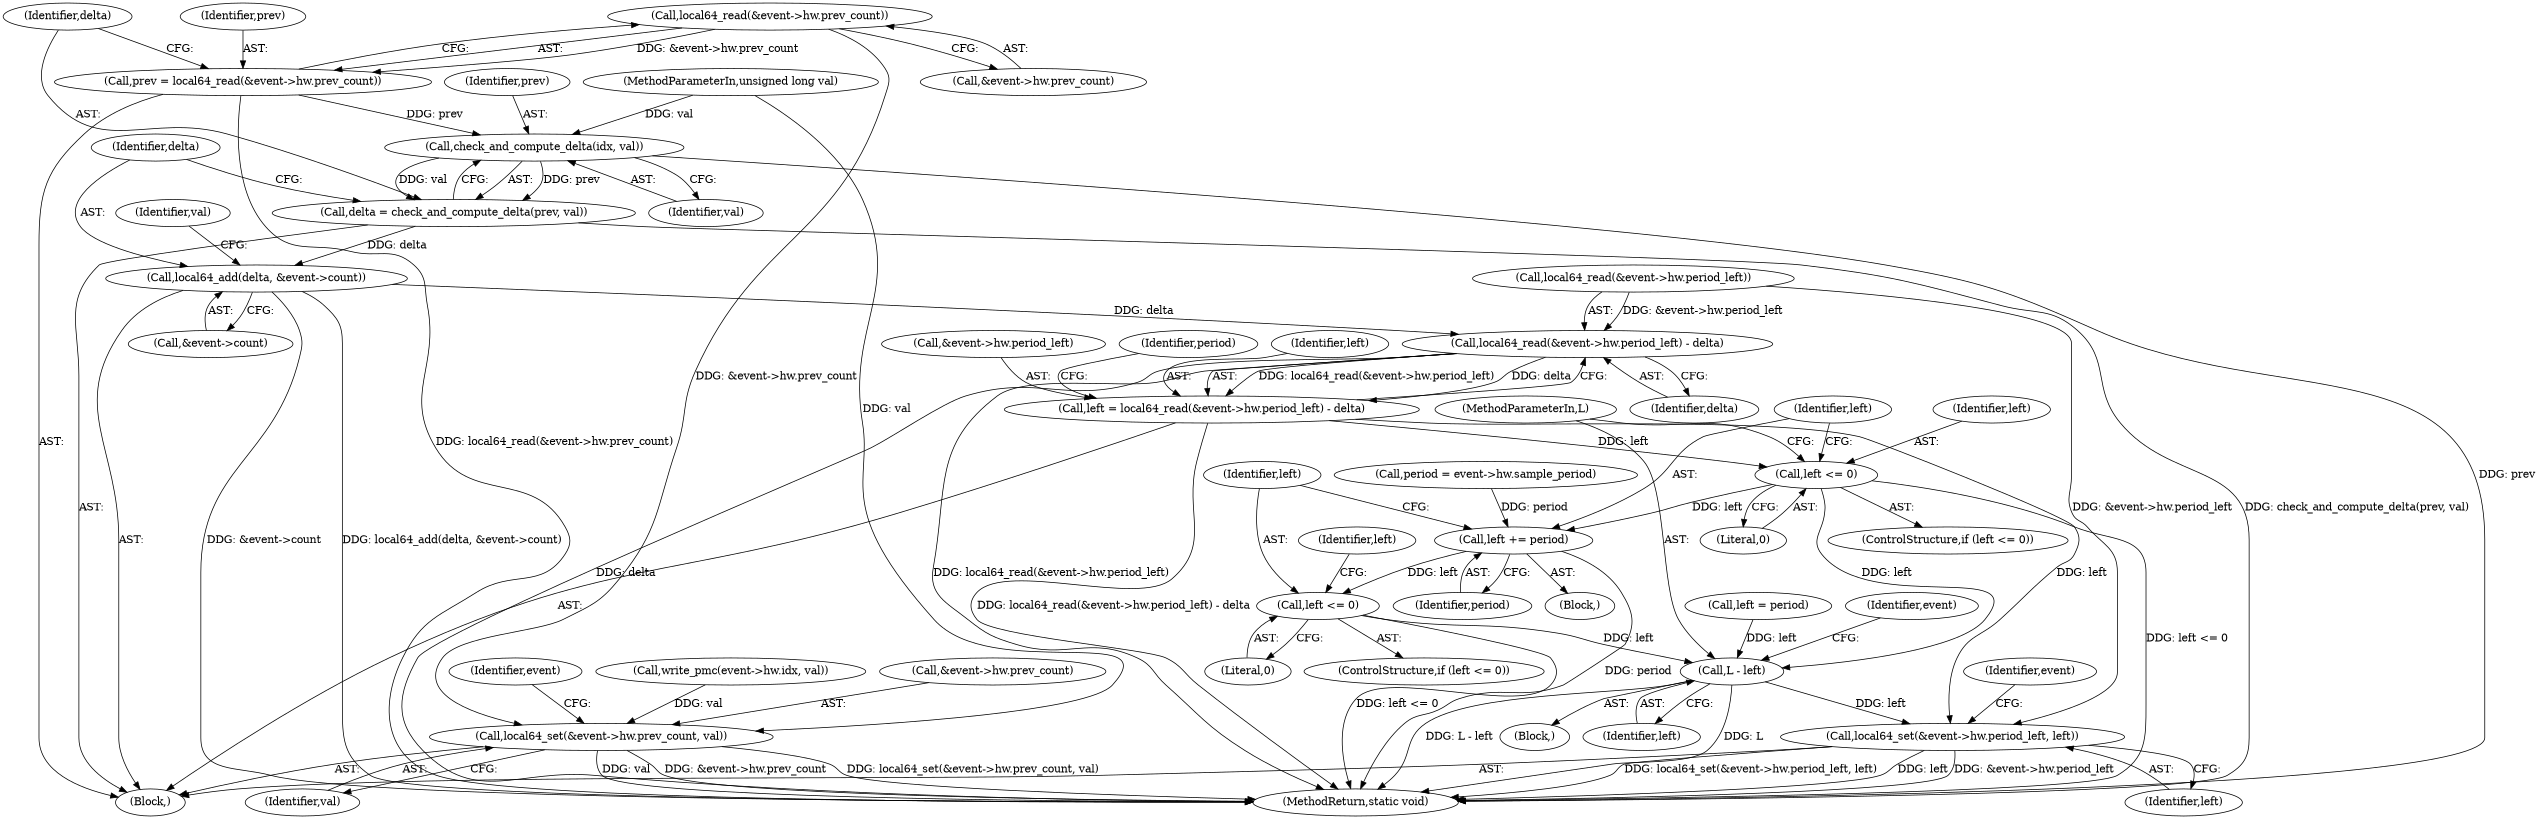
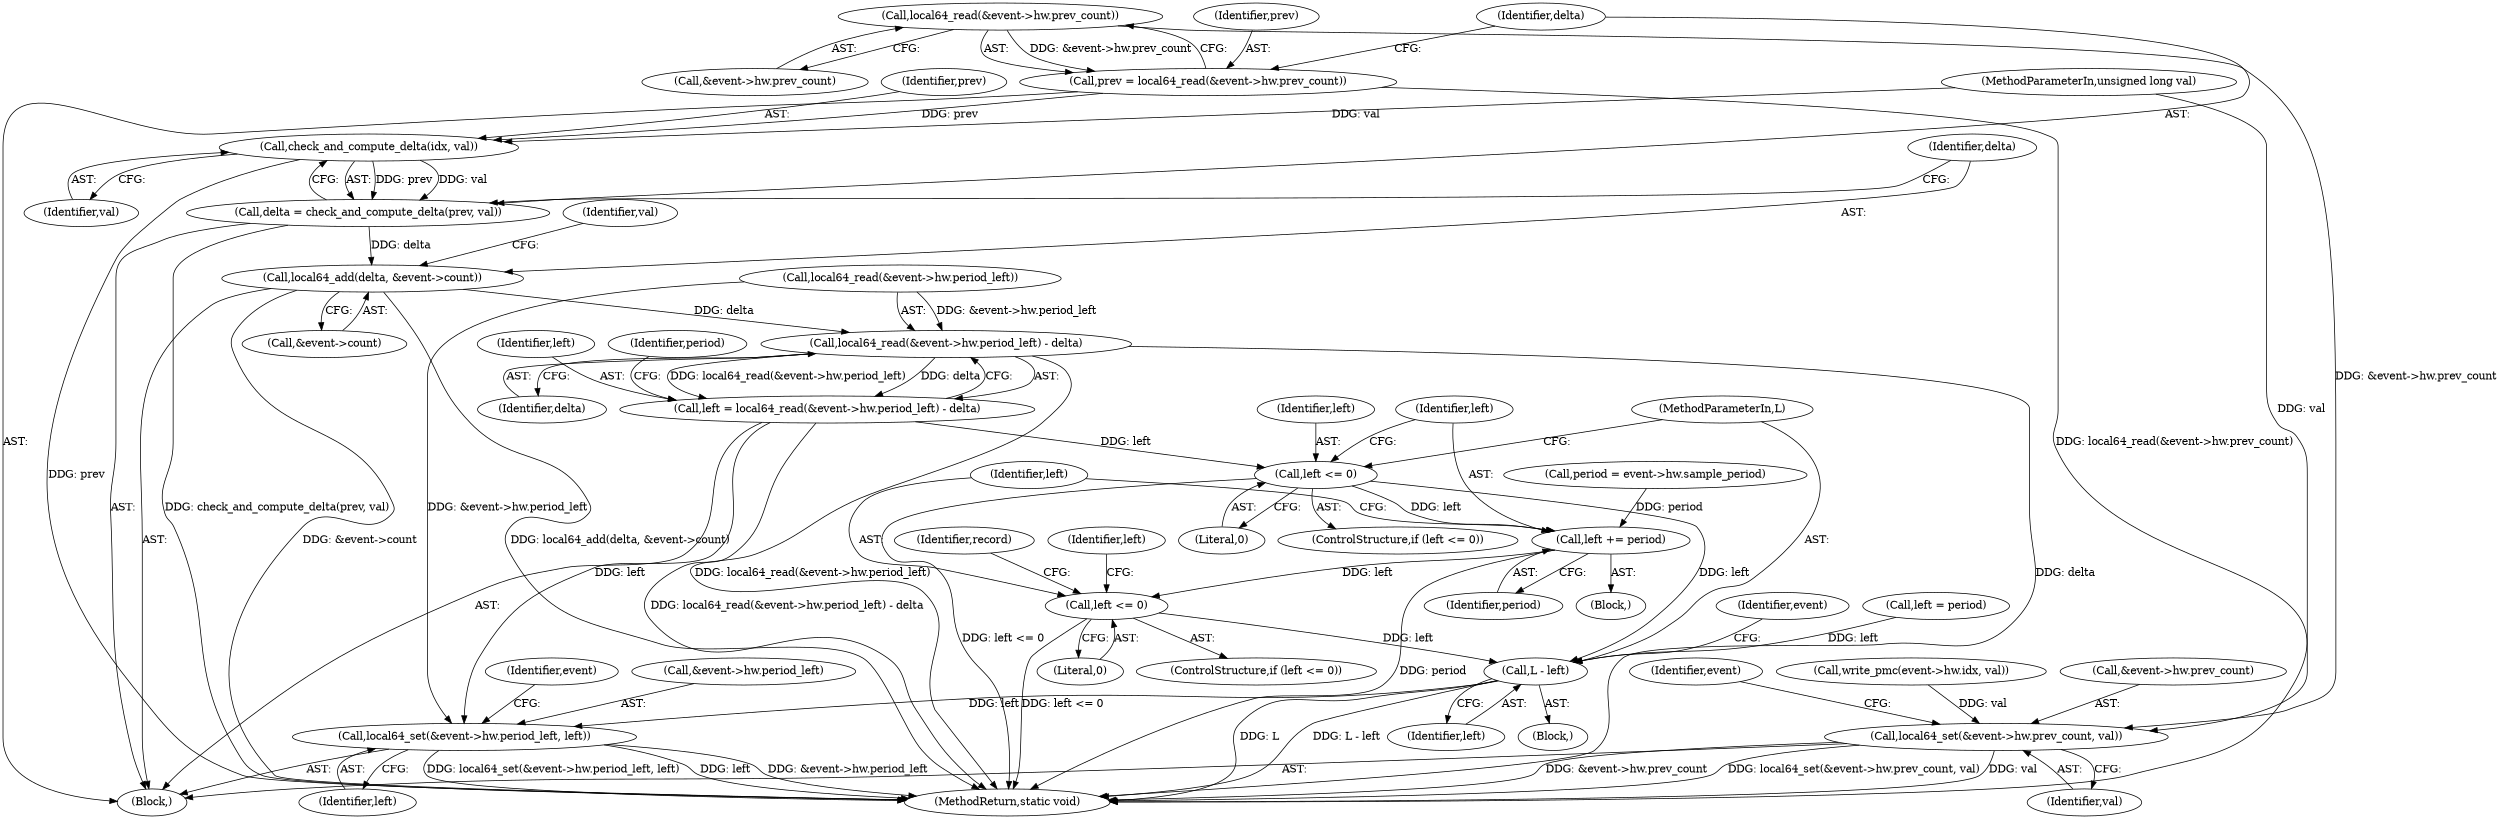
(1025, 382) -> (609, 703)
none -> (964, 540)
